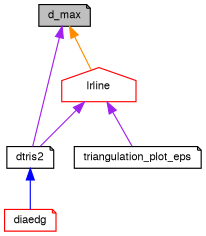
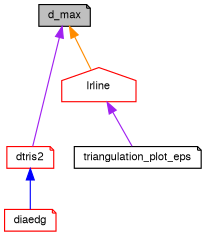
(58, 128) -> none
(30, 157) -> (30, 157)
